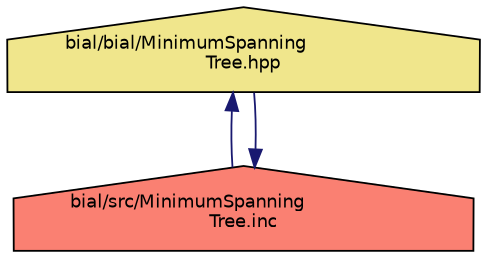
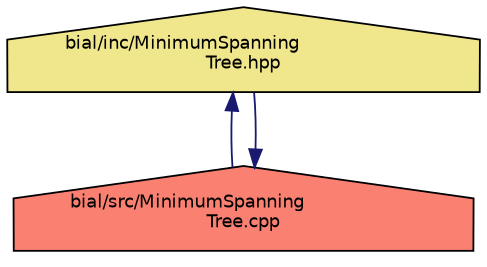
(244, 54) -> (244, 54)
(244, 213) -> (244, 213)
